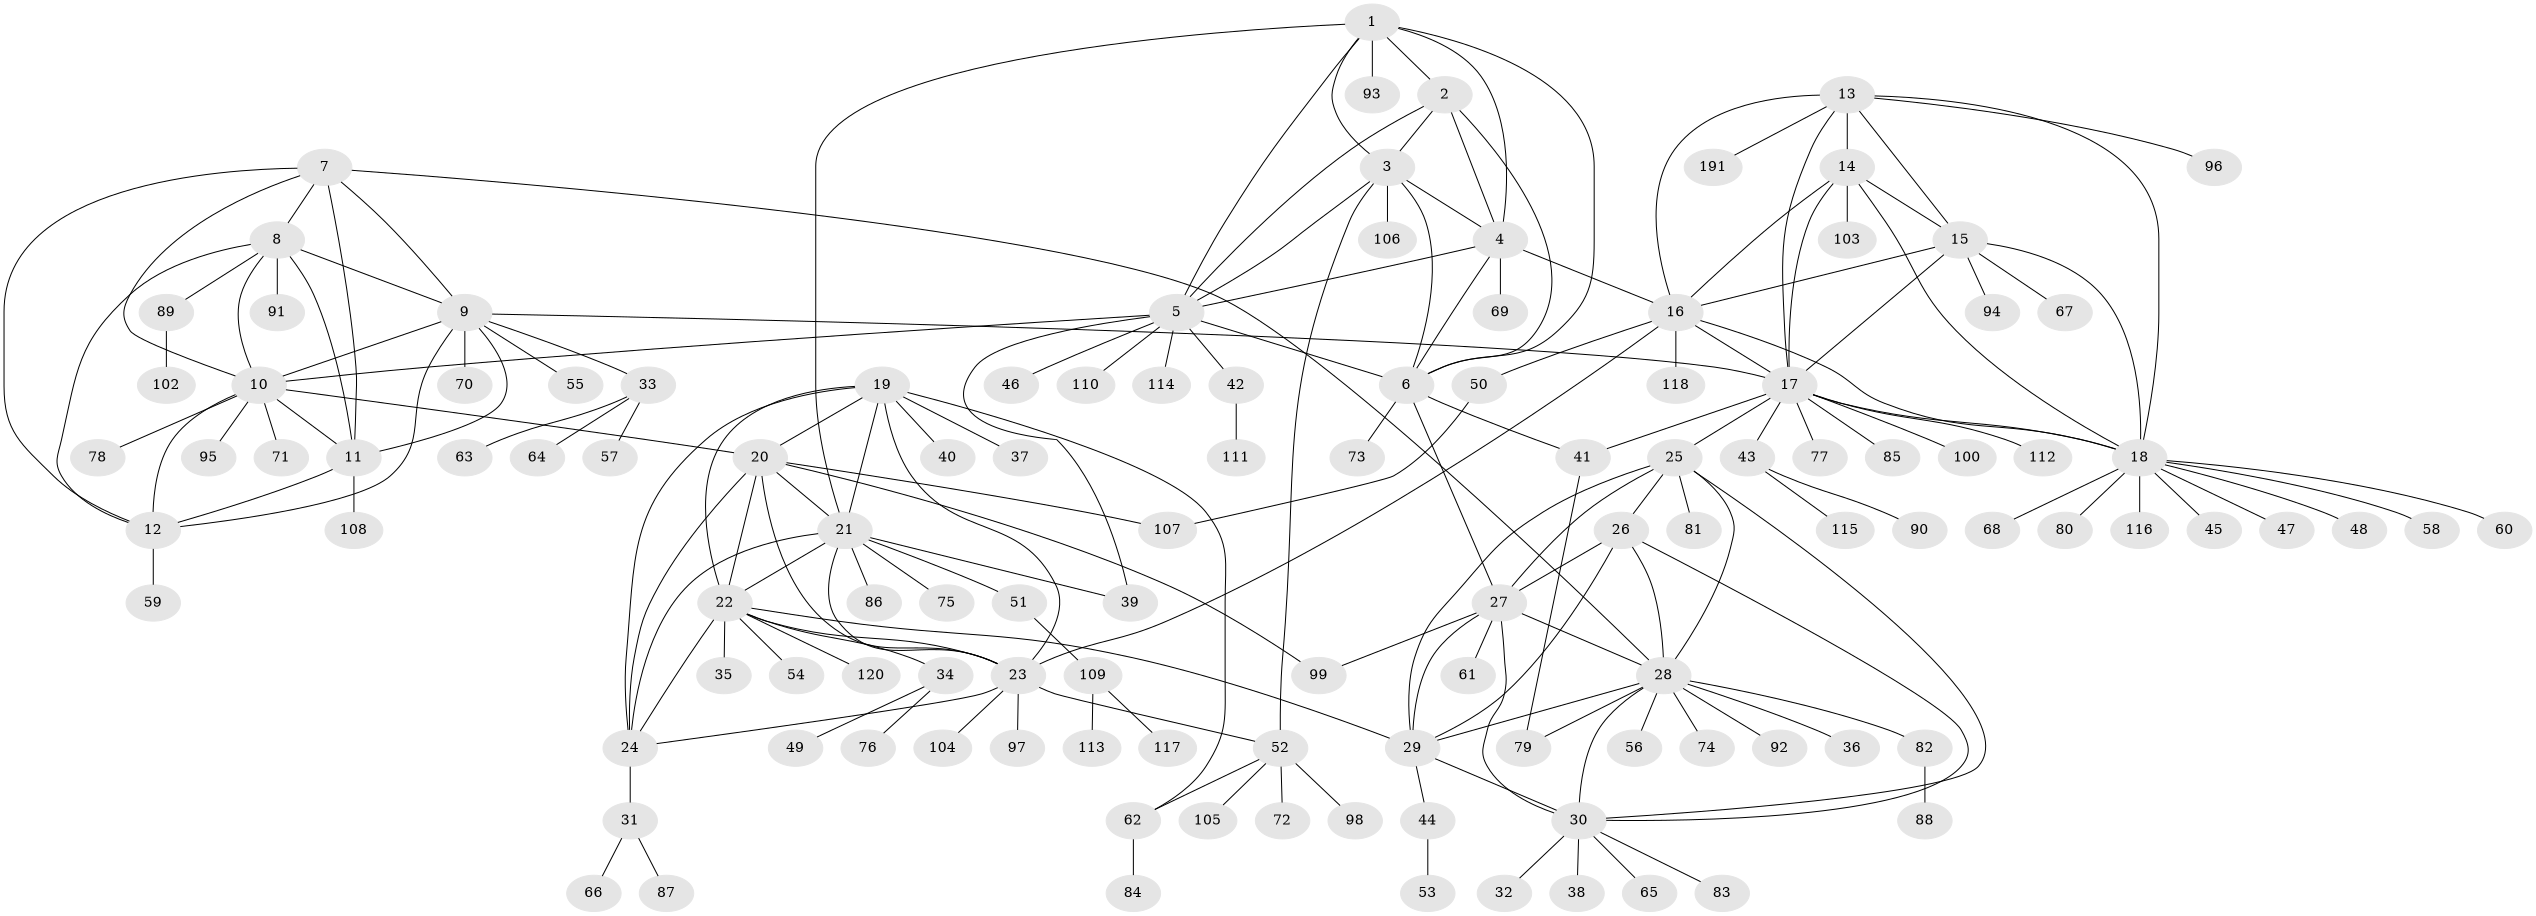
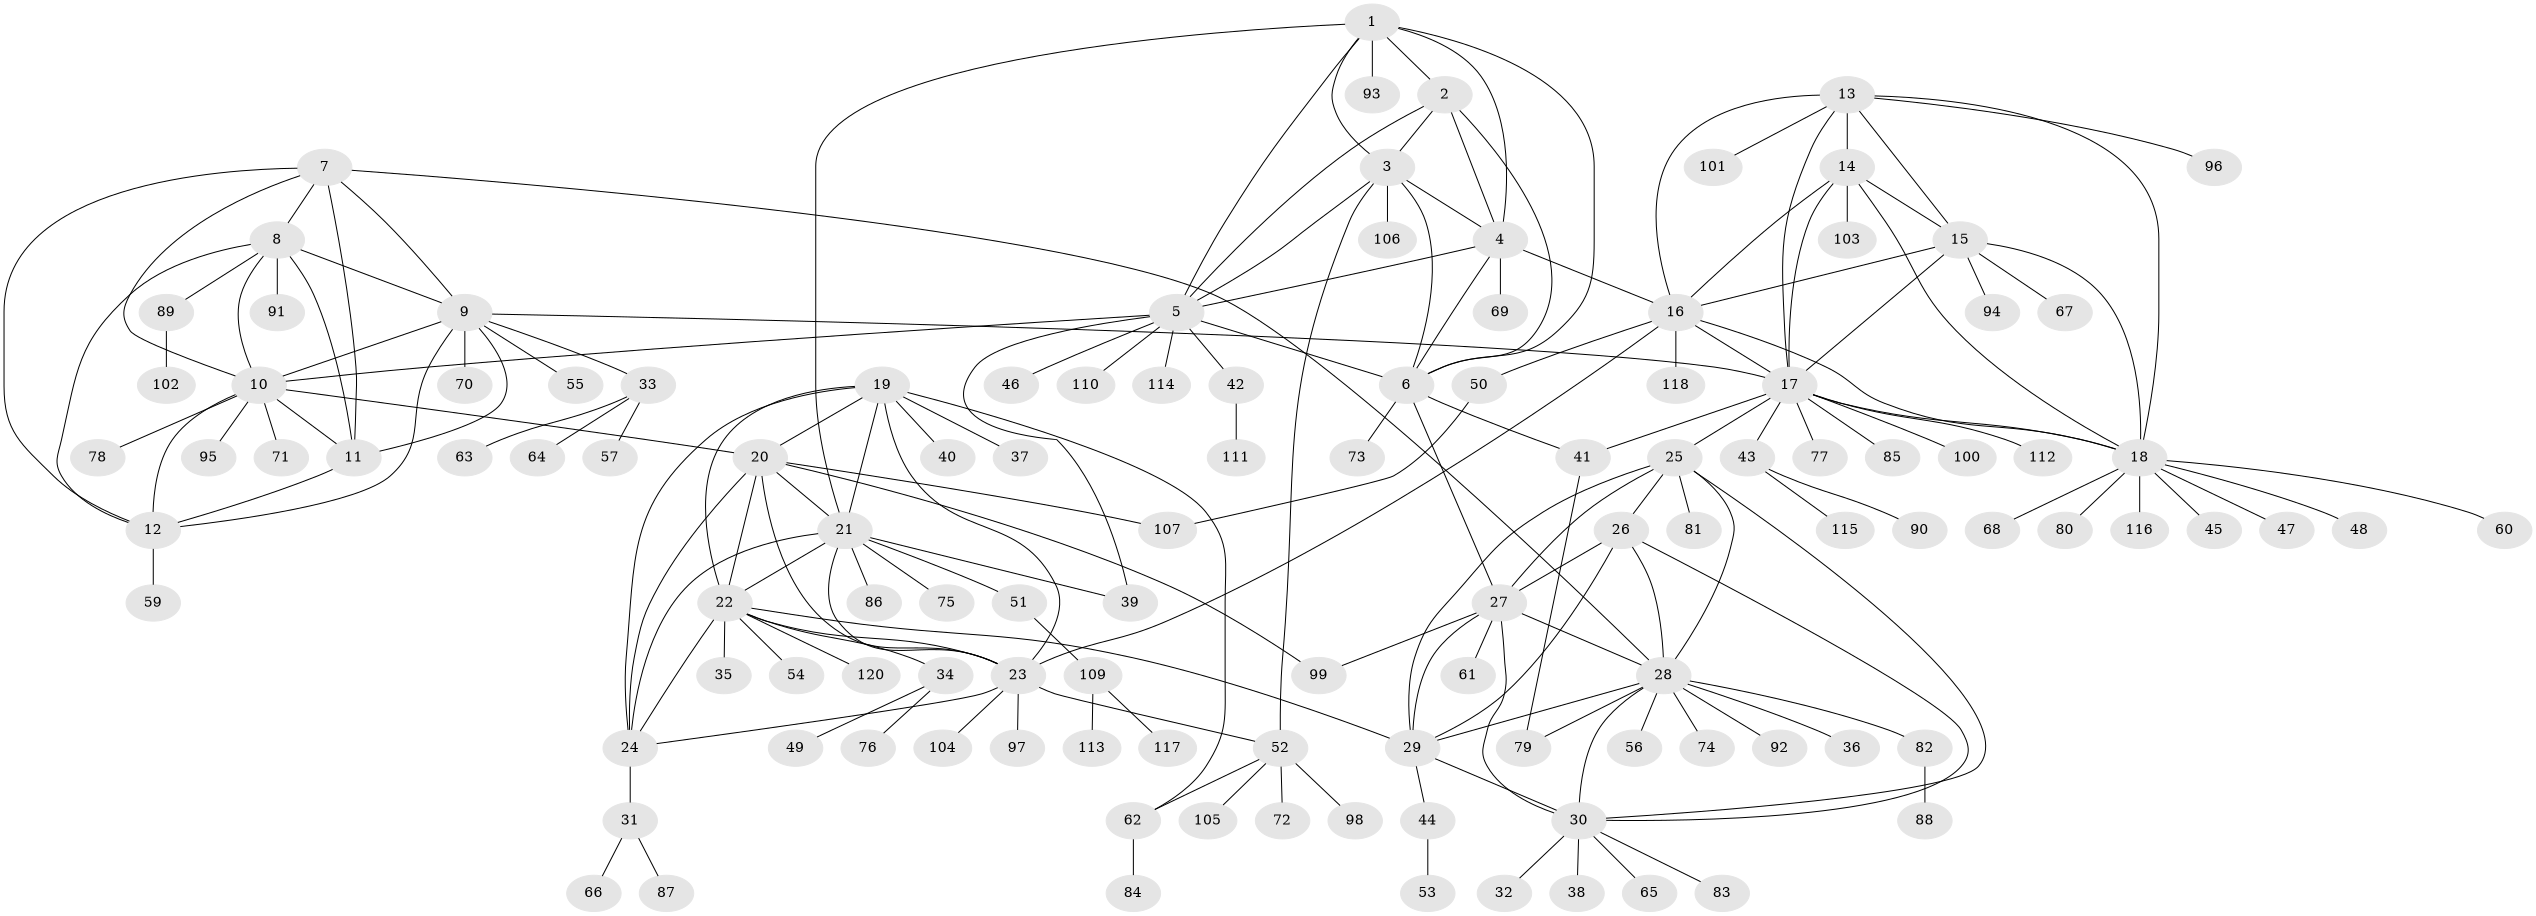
(1713, 167) -> (1713, 167)
(354, 530) -> none
(2432, 530) -> none
